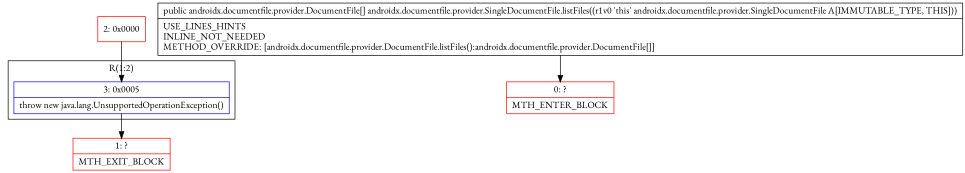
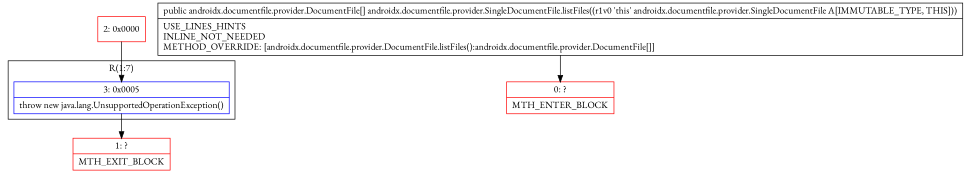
(122, 69) -> (122, 69)
